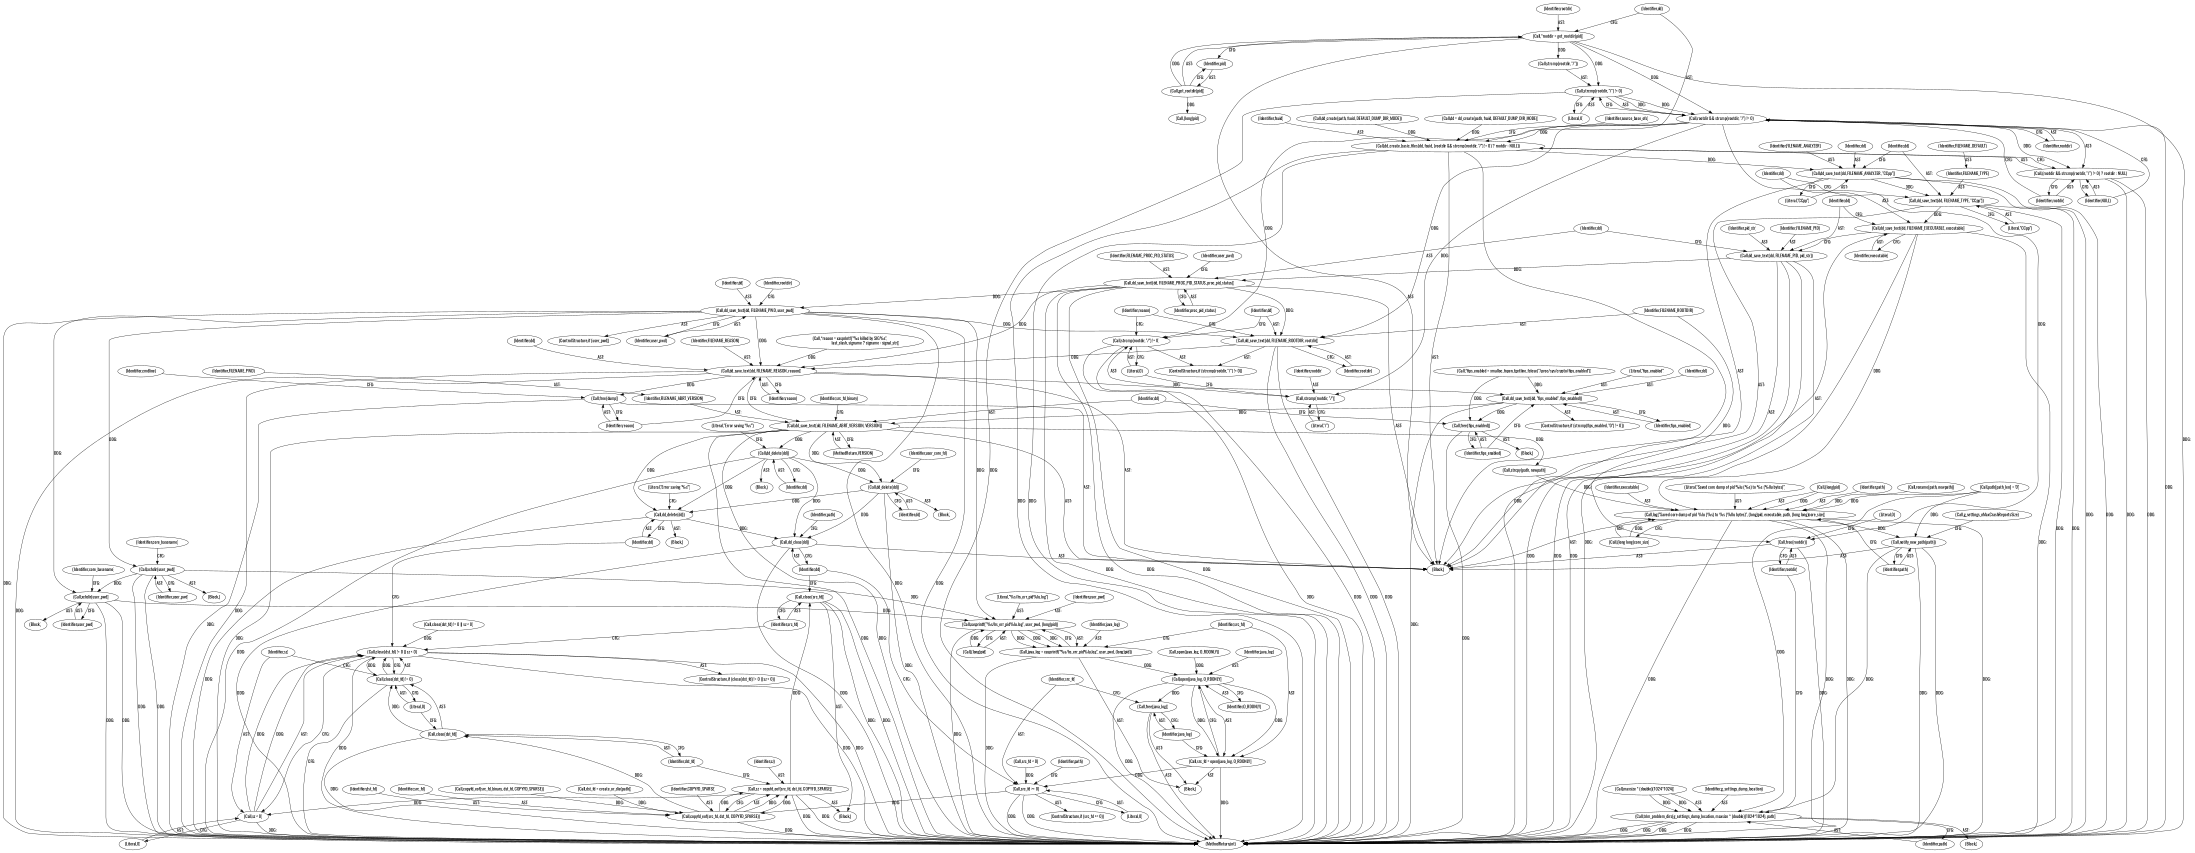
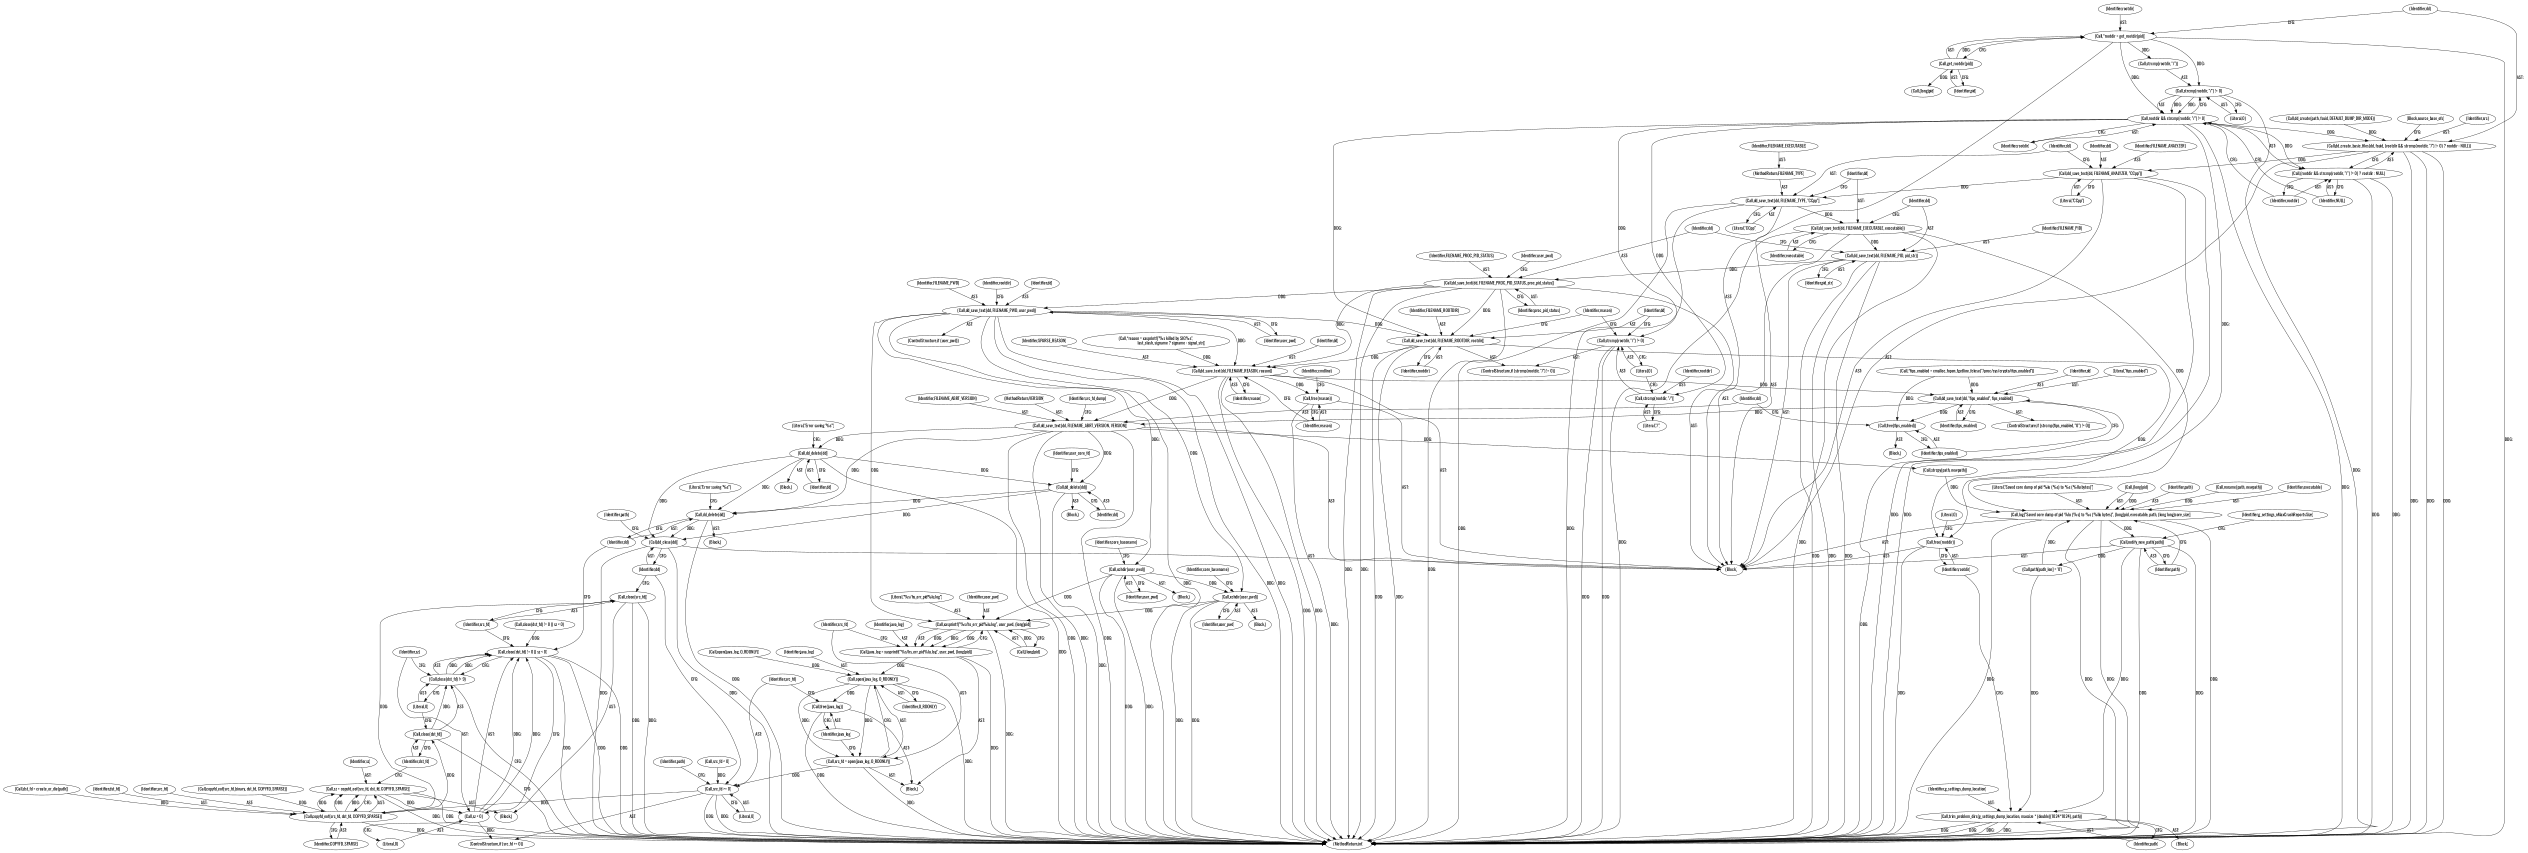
(1369, 40) -> (2005, 43)
(1271, 119) -> (2478, 119)
(1490, 119) -> none
(1627, 119) -> (2426, 119)
(1963, 146) -> (1779, 146)
(1968, 174) -> (1779, 174)
(1828, 242) -> (1876, 242)
none -> (1823, 266)
(715, 341) -> (1044, 341)
(453, 381) -> (966, 296)
(605, 399) -> (1317, 399)
(754, 399) -> (1174, 399)
(839, 399) -> (1088, 399)
(844, 438) -> none
(1623, 465) -> (1996, 361)
(1945, 502) -> (2094, 556)
(1987, 515) -> (2278, 515)
(1629, 542) -> none
(394, 680) -> (448, 680)
(737, 680) -> none
(792, 694) -> (380, 638)
(1462, 730) -> none
(1169, 776) -> (822, 776)
(335, 789) -> (528, 789)
(1645, 789) -> none
none -> (330, 828)
(723, 842) -> (484, 829)
